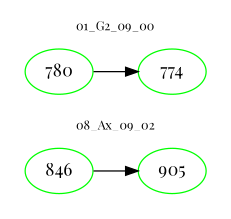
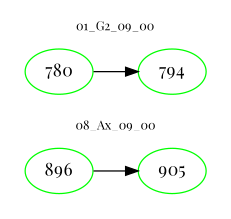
(172, 72) -> (172, 72)
(116, 126) -> (116, 126)
(59, 171) -> (59, 171)
